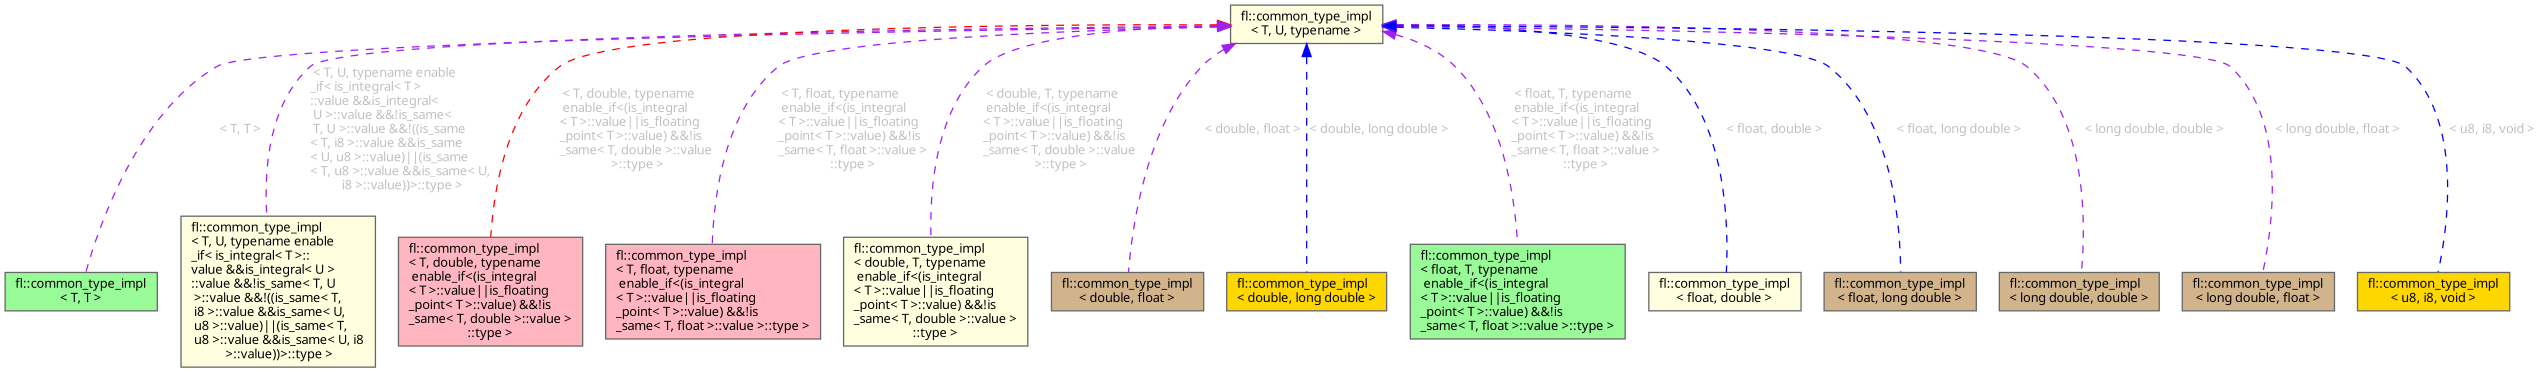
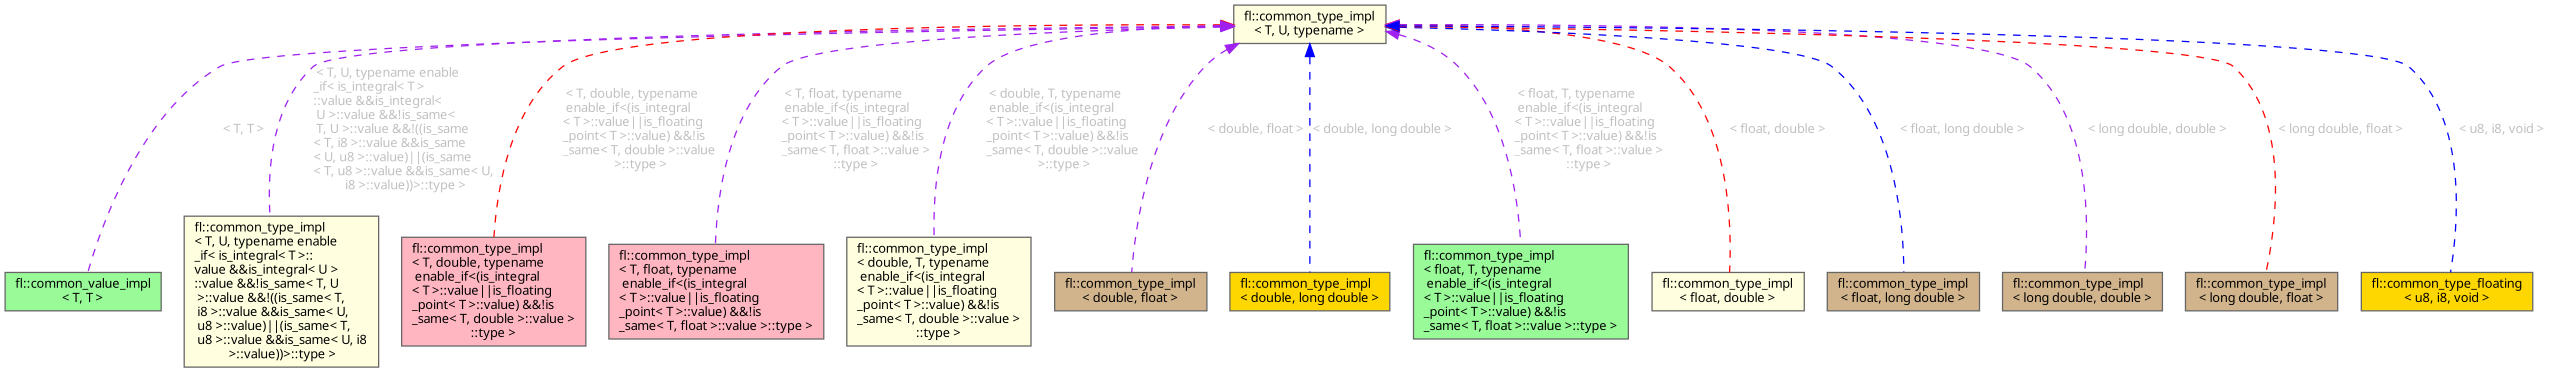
(2027, 43) -> (2057, 45)
(1642, 53) -> (1645, 53)
(81, 292) -> (83, 292)
(2434, 292) -> (2447, 292)
